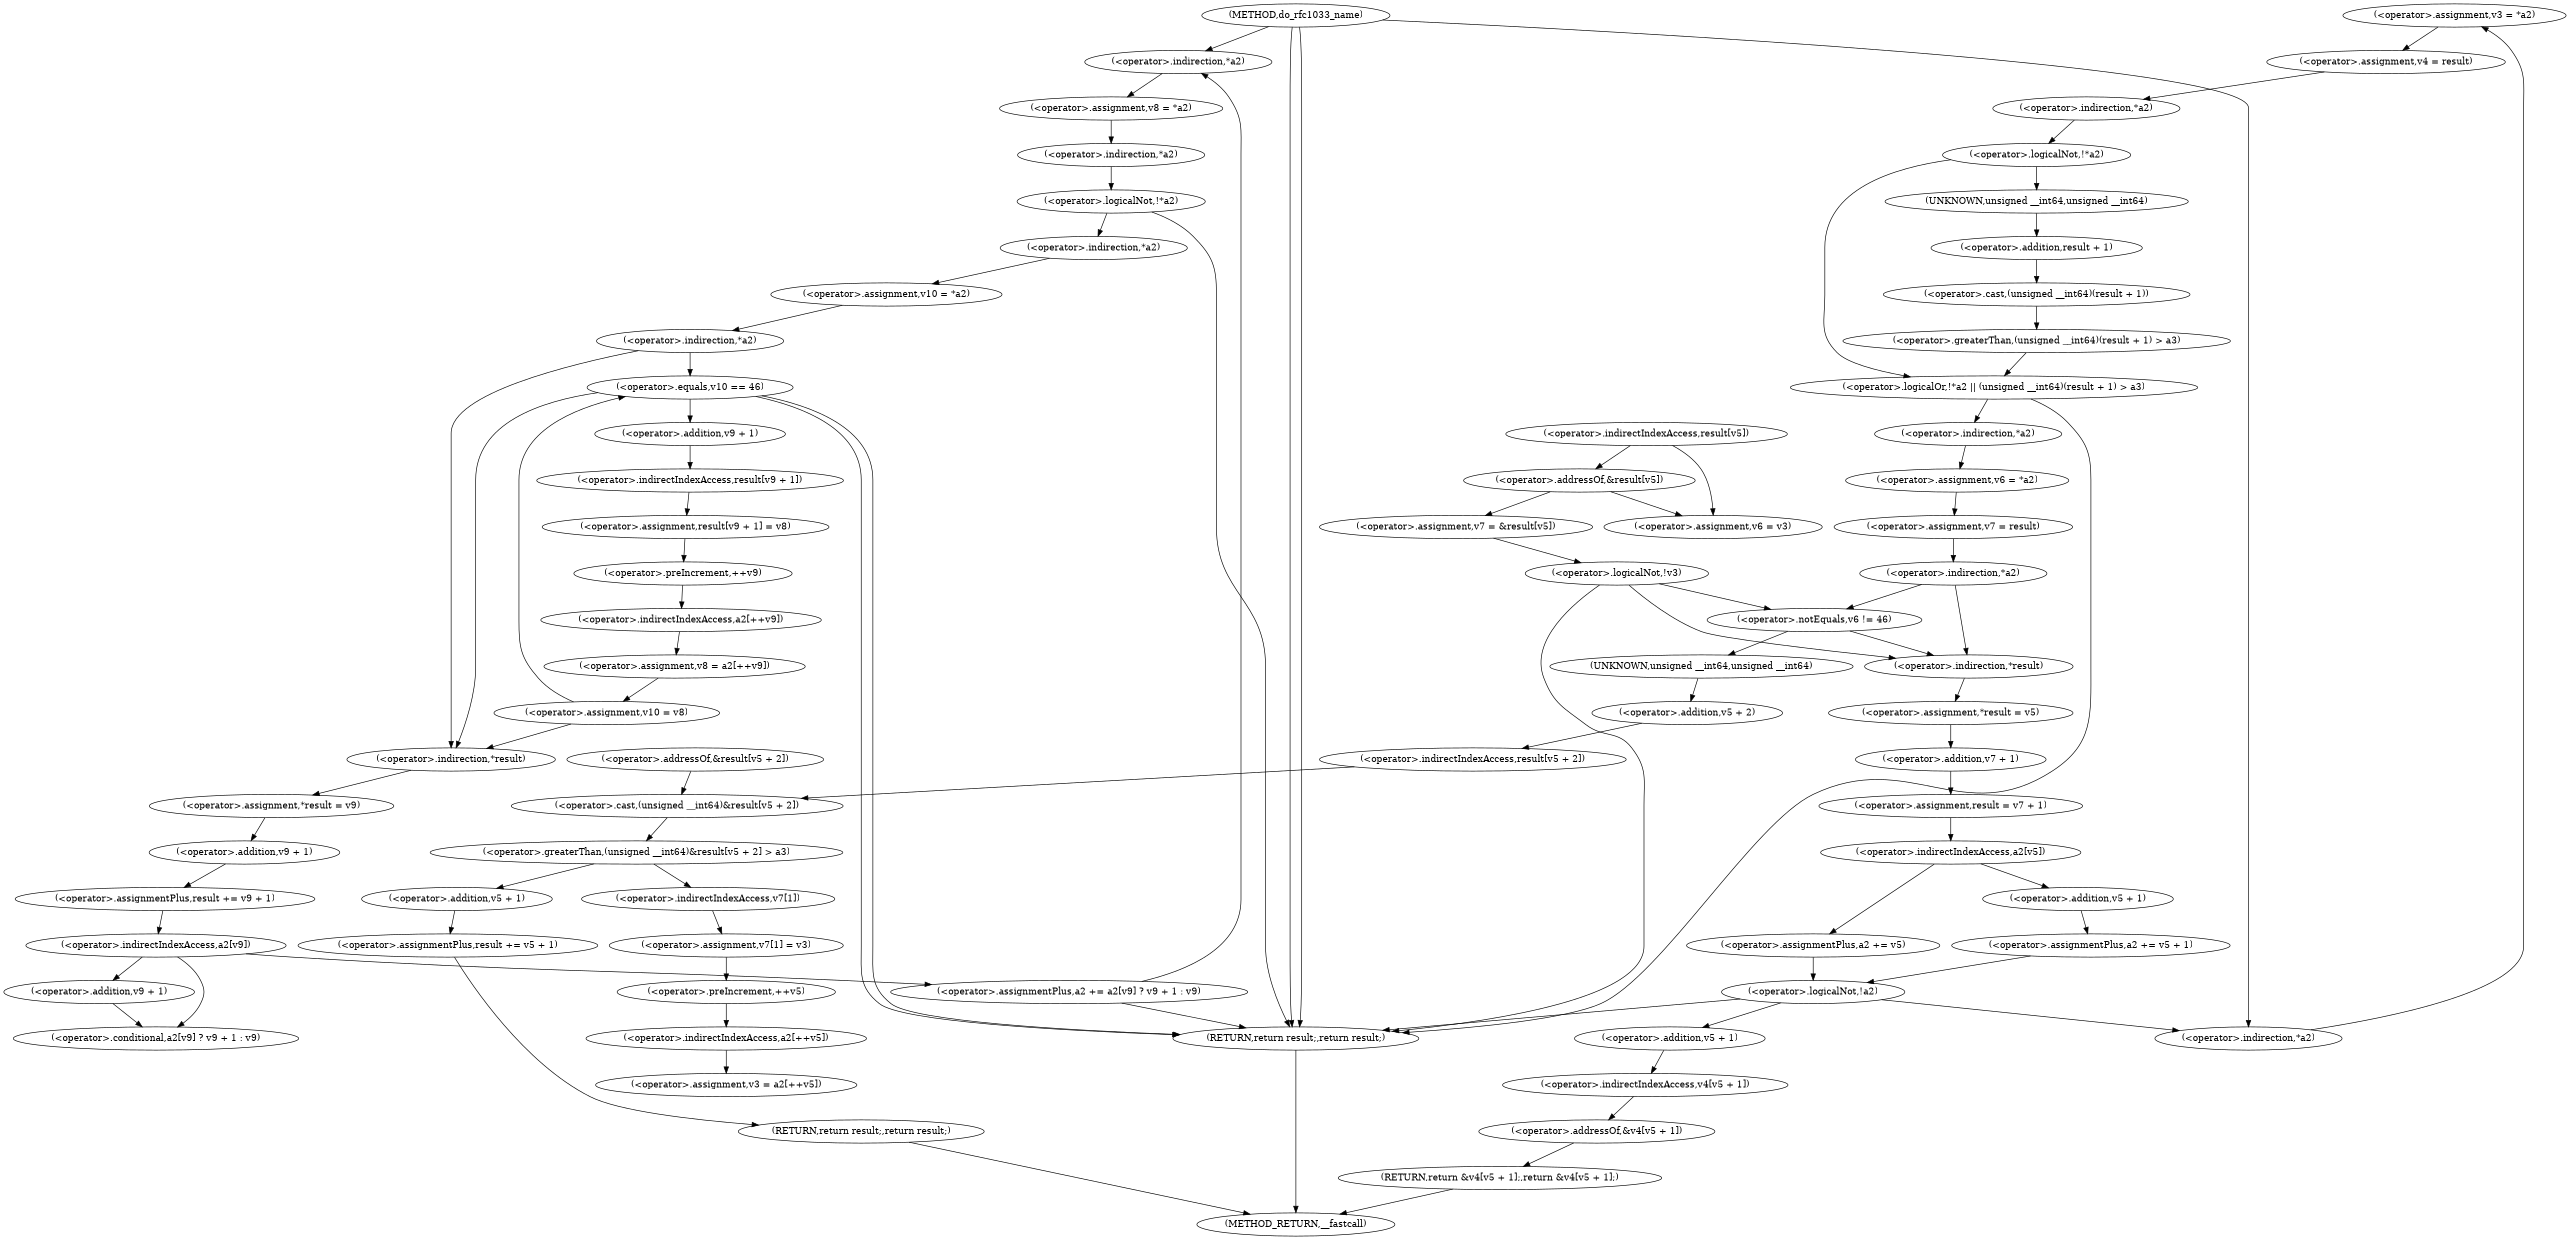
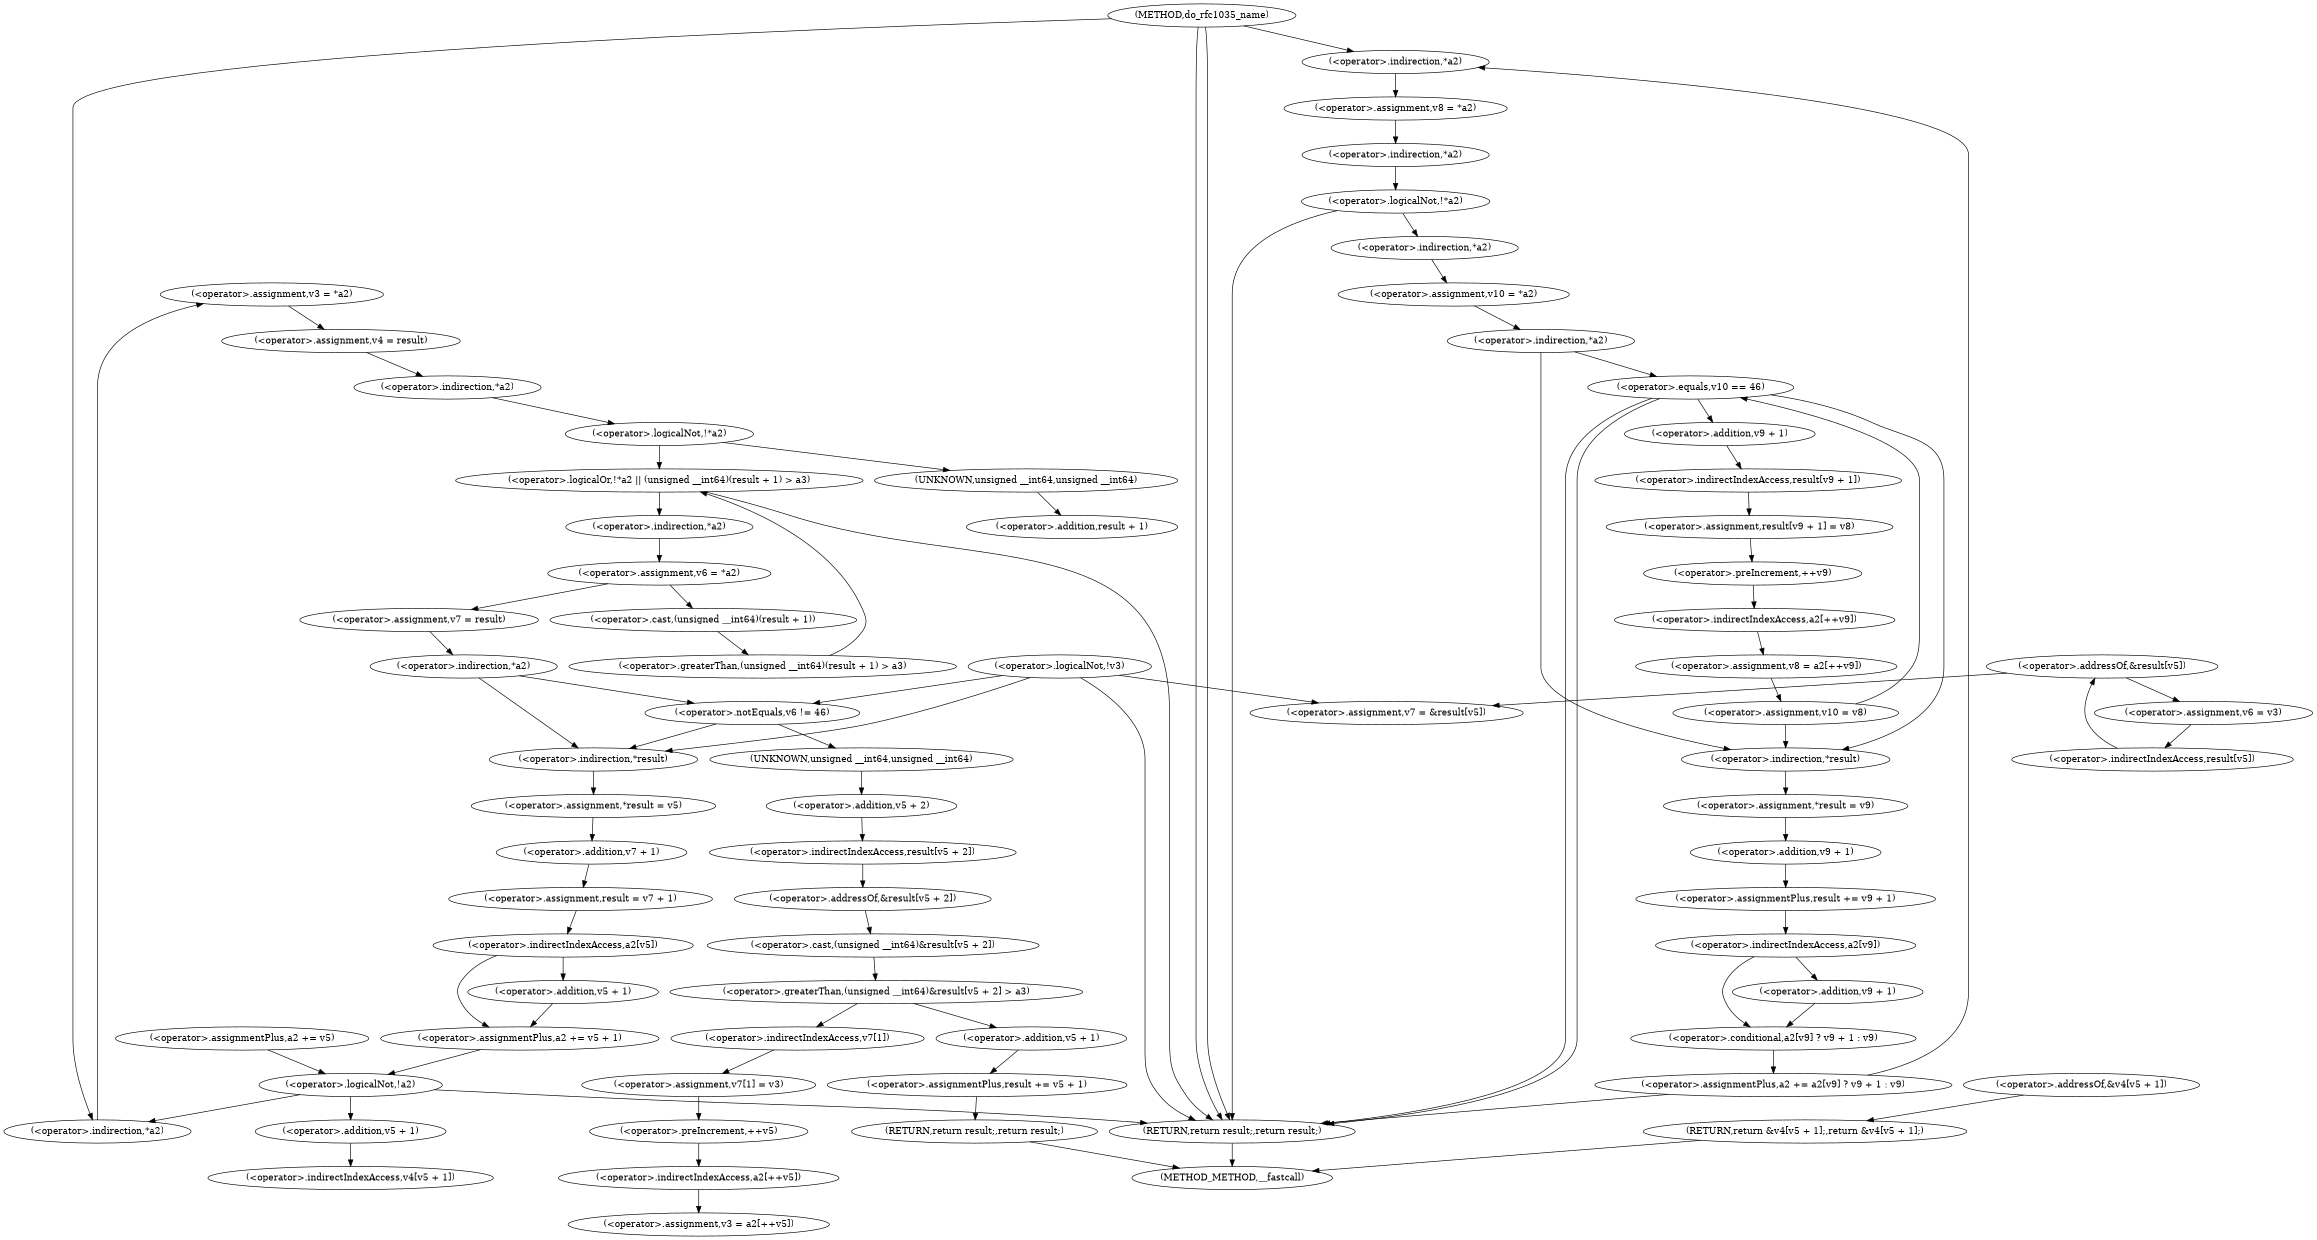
(1296, 16) -> (1202, 16)
(2037, 268) -> (679, 594)
(1702, 471) -> (2181, 734)
(1534, 550) -> (1215, 689)
(1081, 782) -> (863, 873)
(1885, 897) -> (459, 985)
(585, 971) -> (1773, 1059)
(1624, 1106) -> none
(1296, 1224) -> (1232, 1178)
